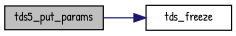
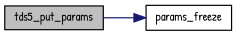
(189, 18) -> (189, 18)
